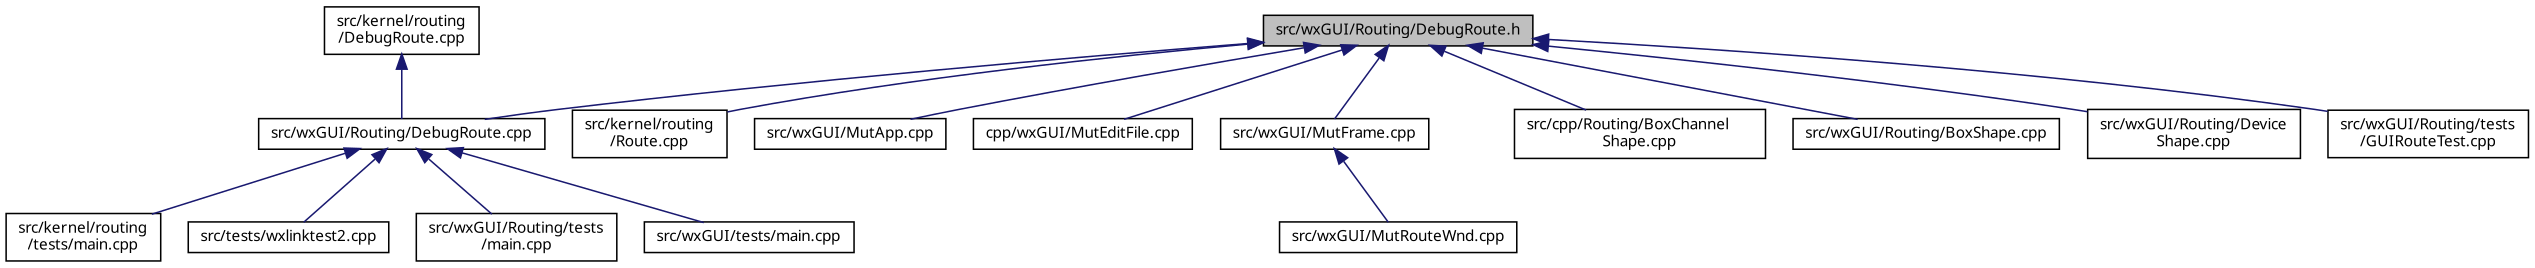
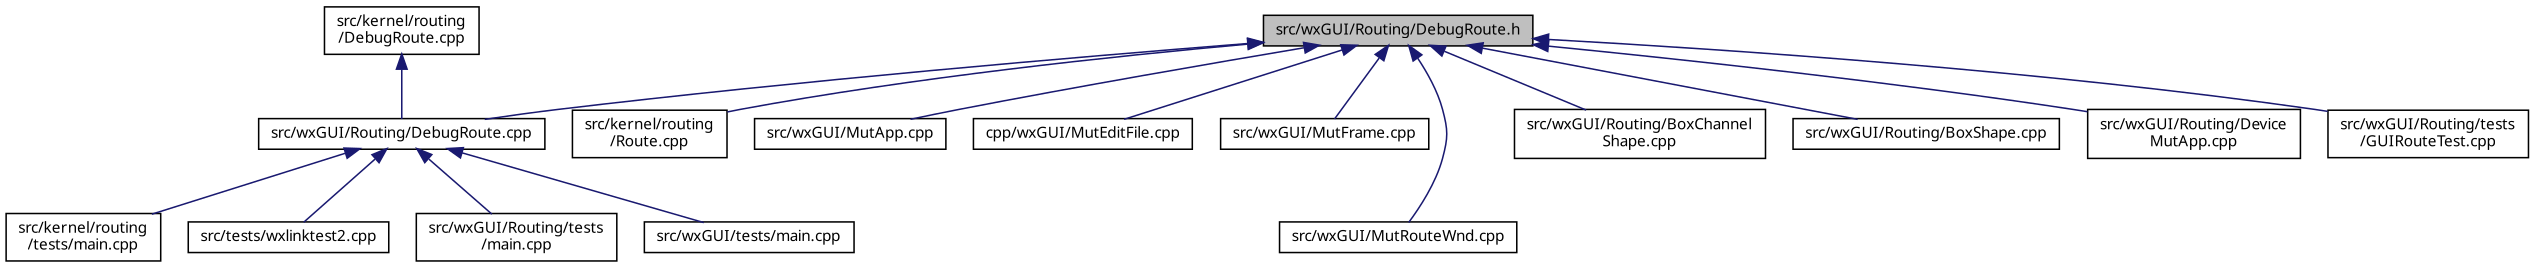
(1640, 134) -> (1640, 134)
(2194, 134) -> (2194, 134)
(1366, 192) -> (1446, 142)
